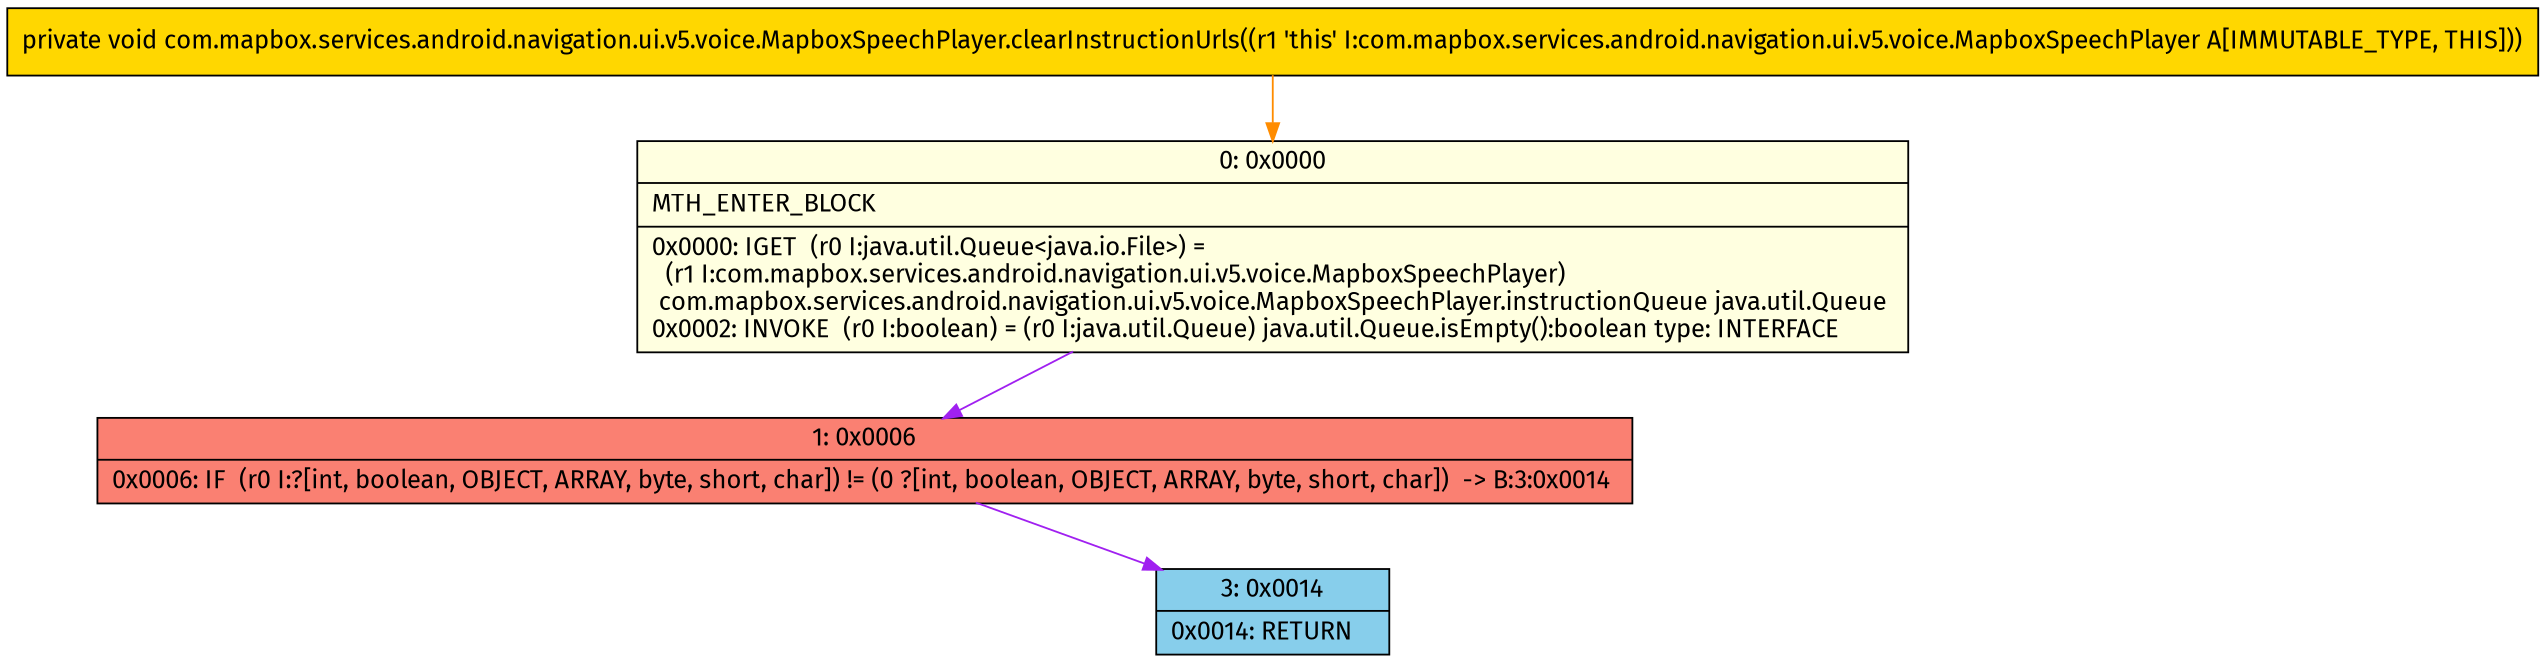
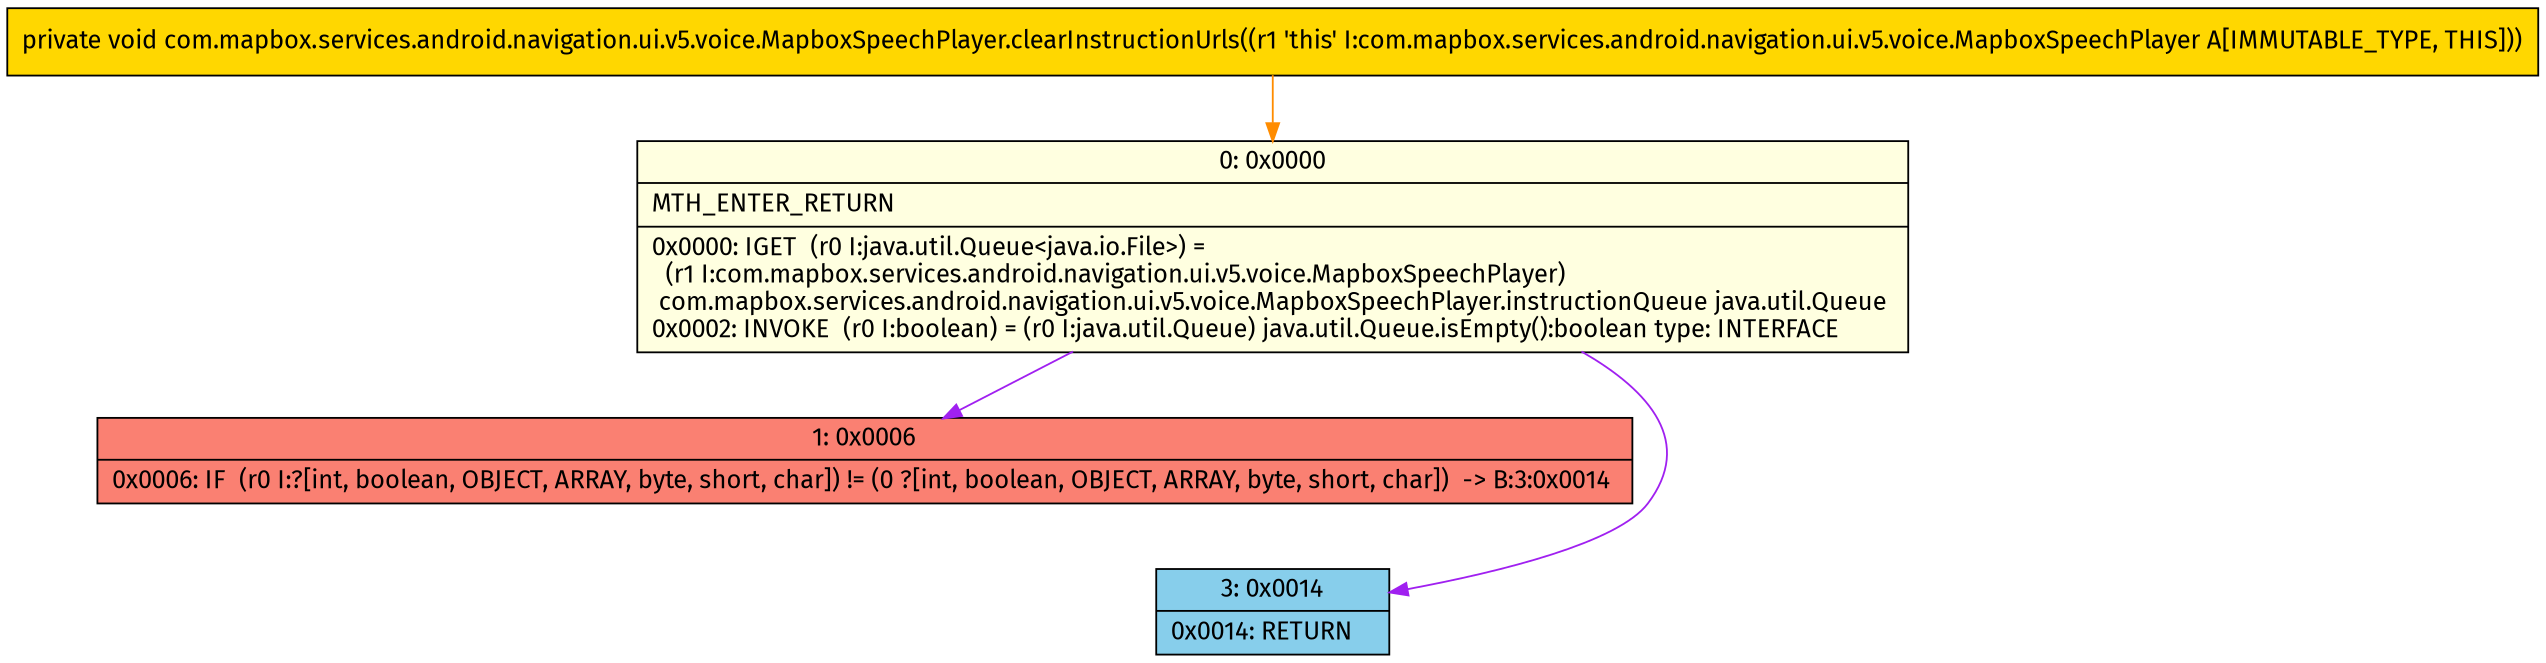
(765, 204) -> (774, 204)
(1060, 533) -> (1623, 524)
